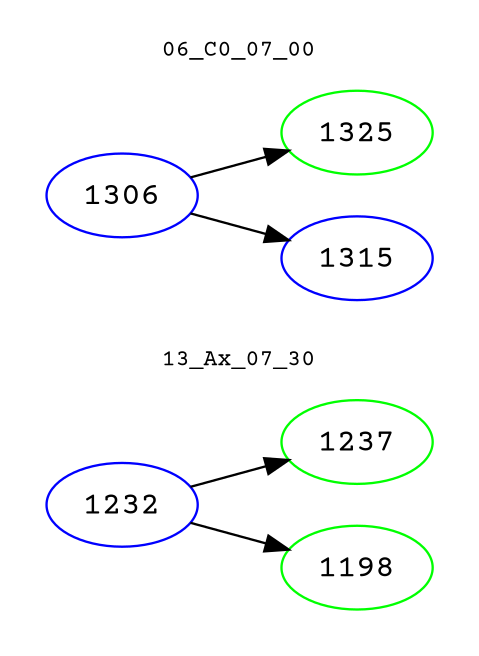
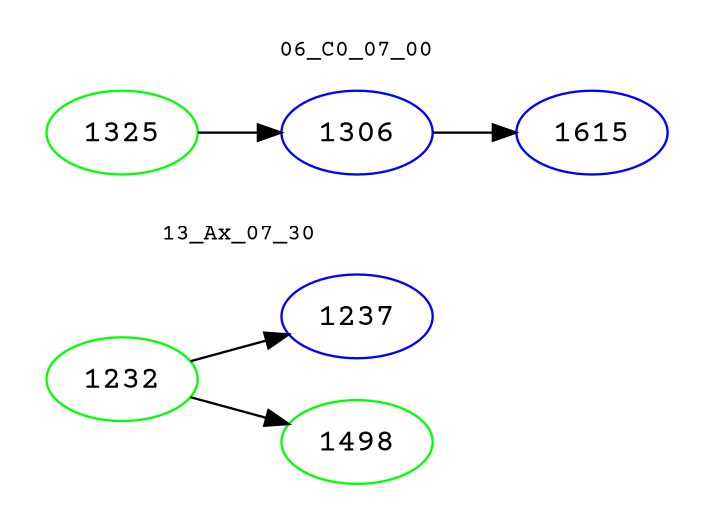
(228, 167) -> (228, 133)
(357, 258) -> (592, 133)
(357, 442) -> (357, 316)
(122, 505) -> (122, 379)
(357, 568) -> (357, 442)
